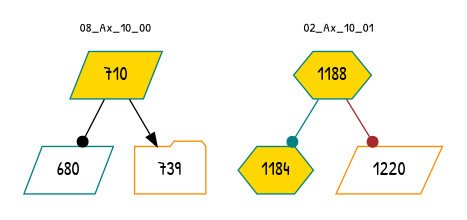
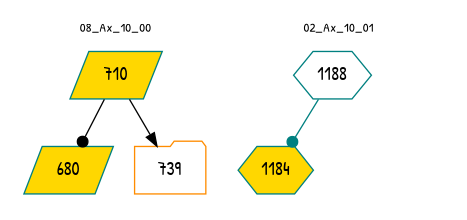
(332, 75) -> (332, 75)
(69, 170) -> (69, 170)
(389, 170) -> none
